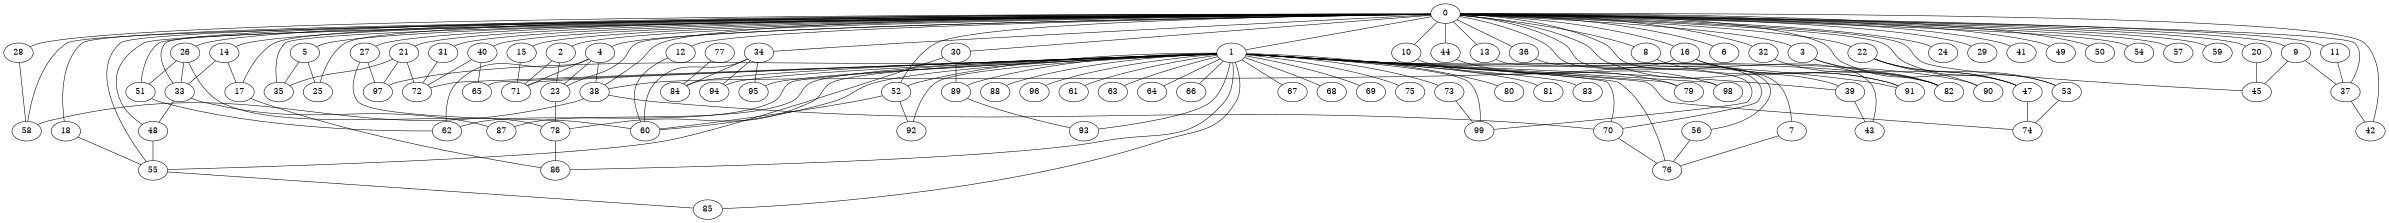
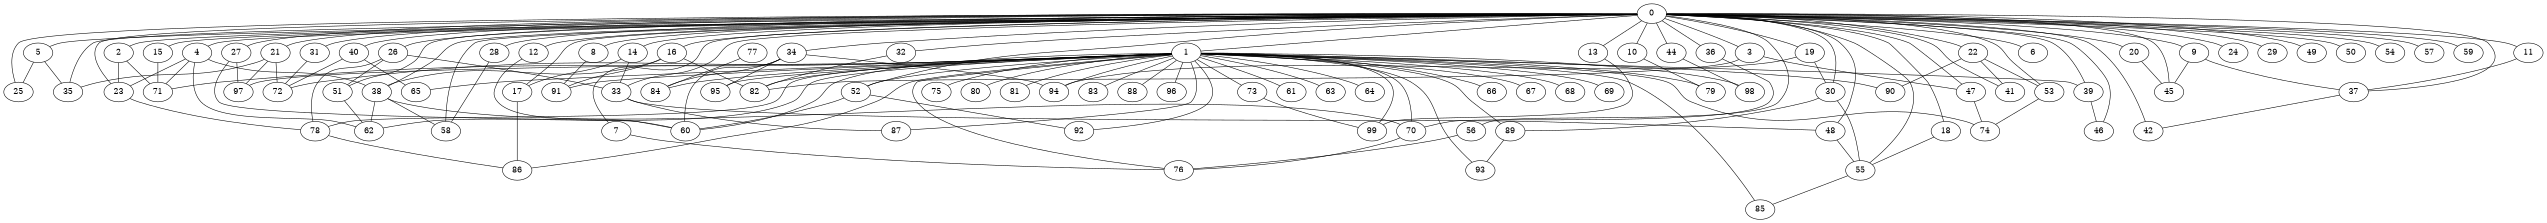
none -> (1810, 53)
(1945, 72) -> (1992, 72)
none -> (373, 112)
(1870, 131) -> (2099, 131)
